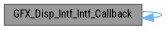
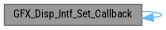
(73, 15) -> (73, 15)
